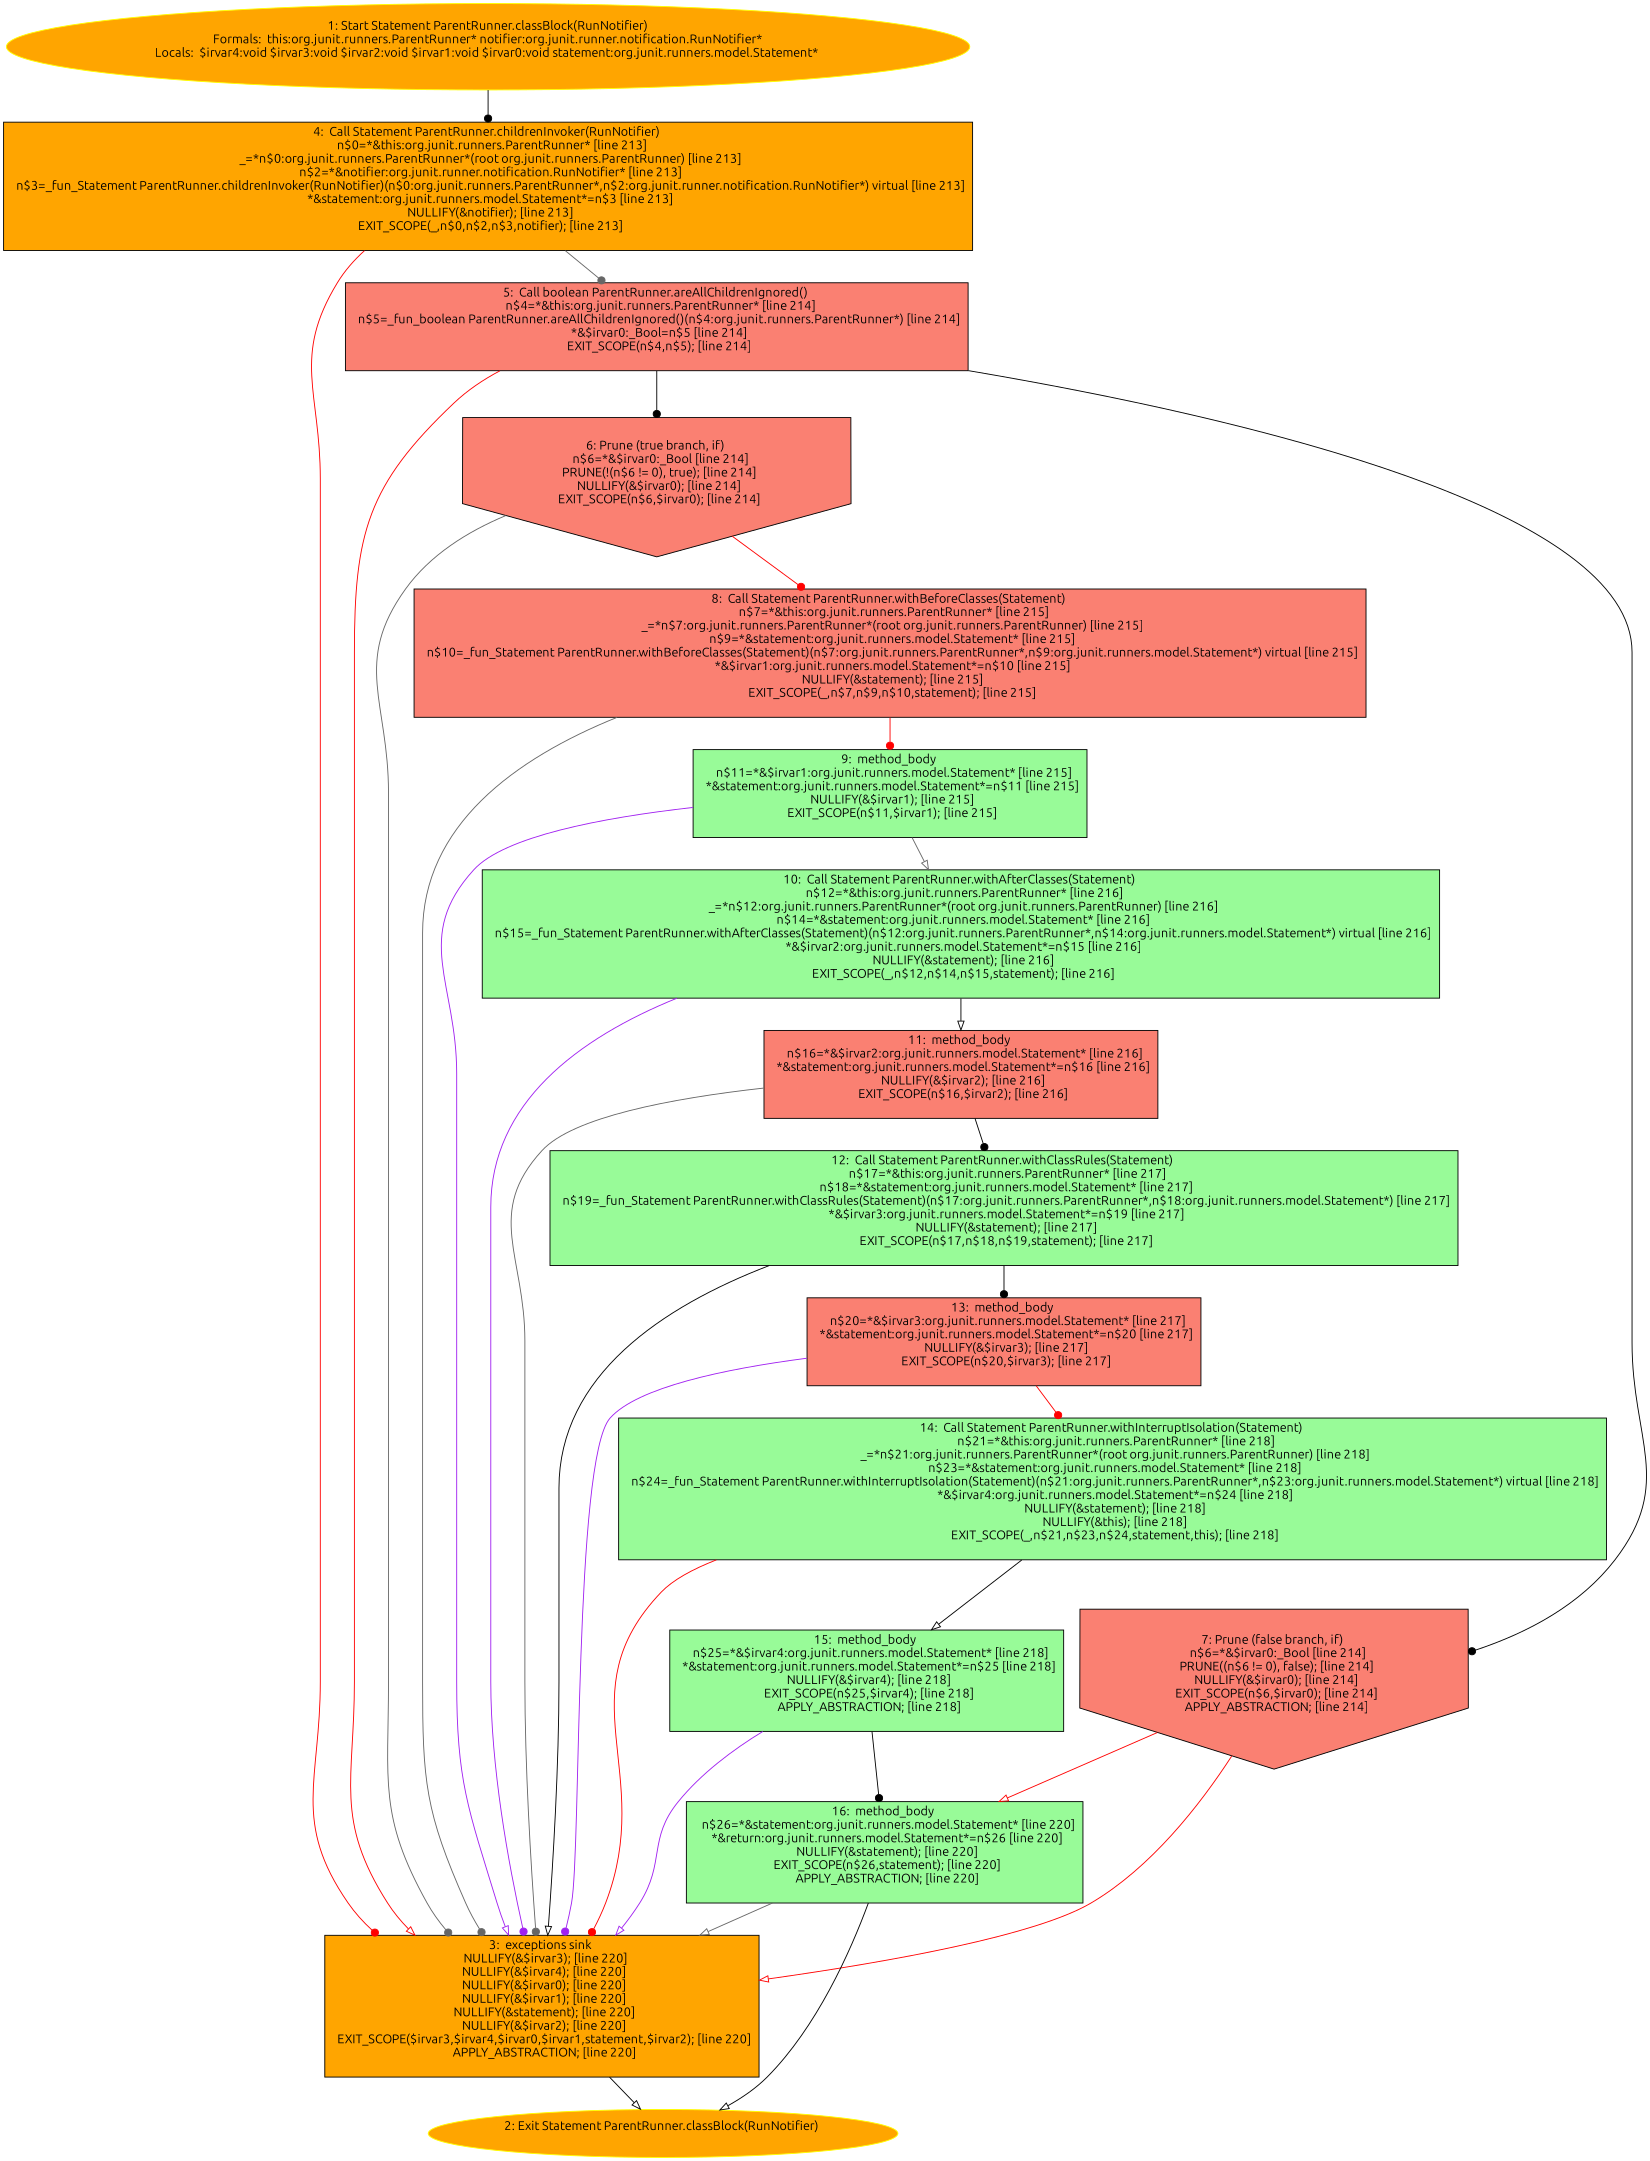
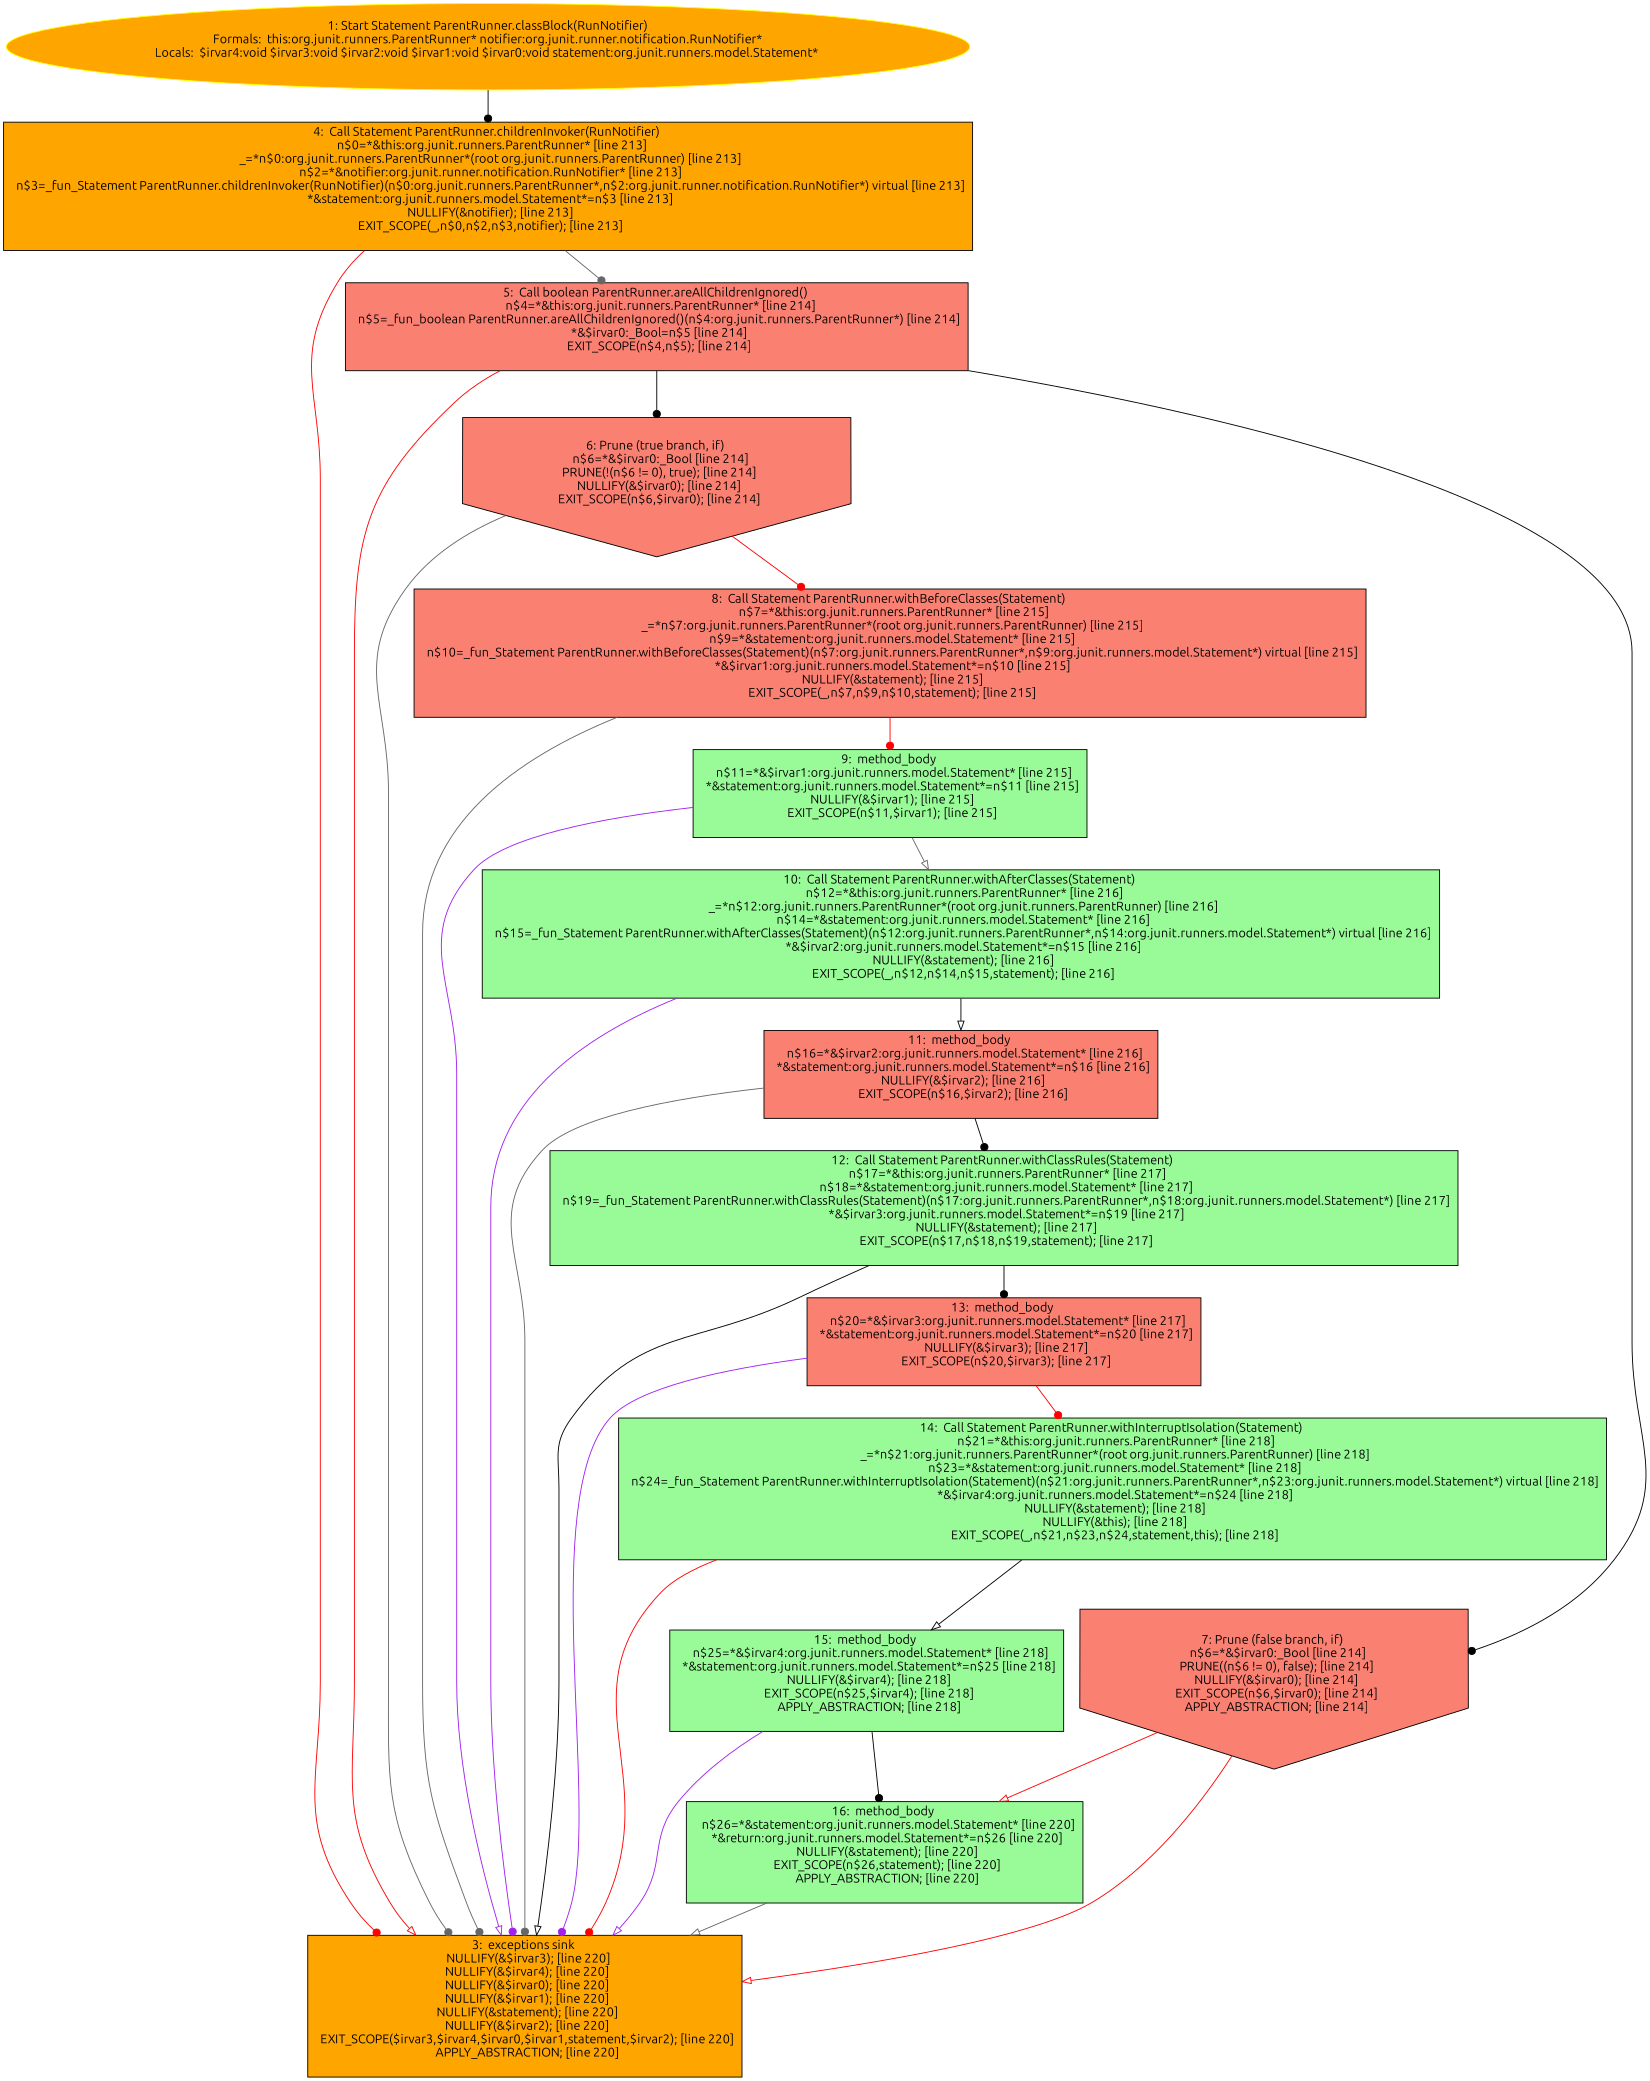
(663, 2133) -> none
